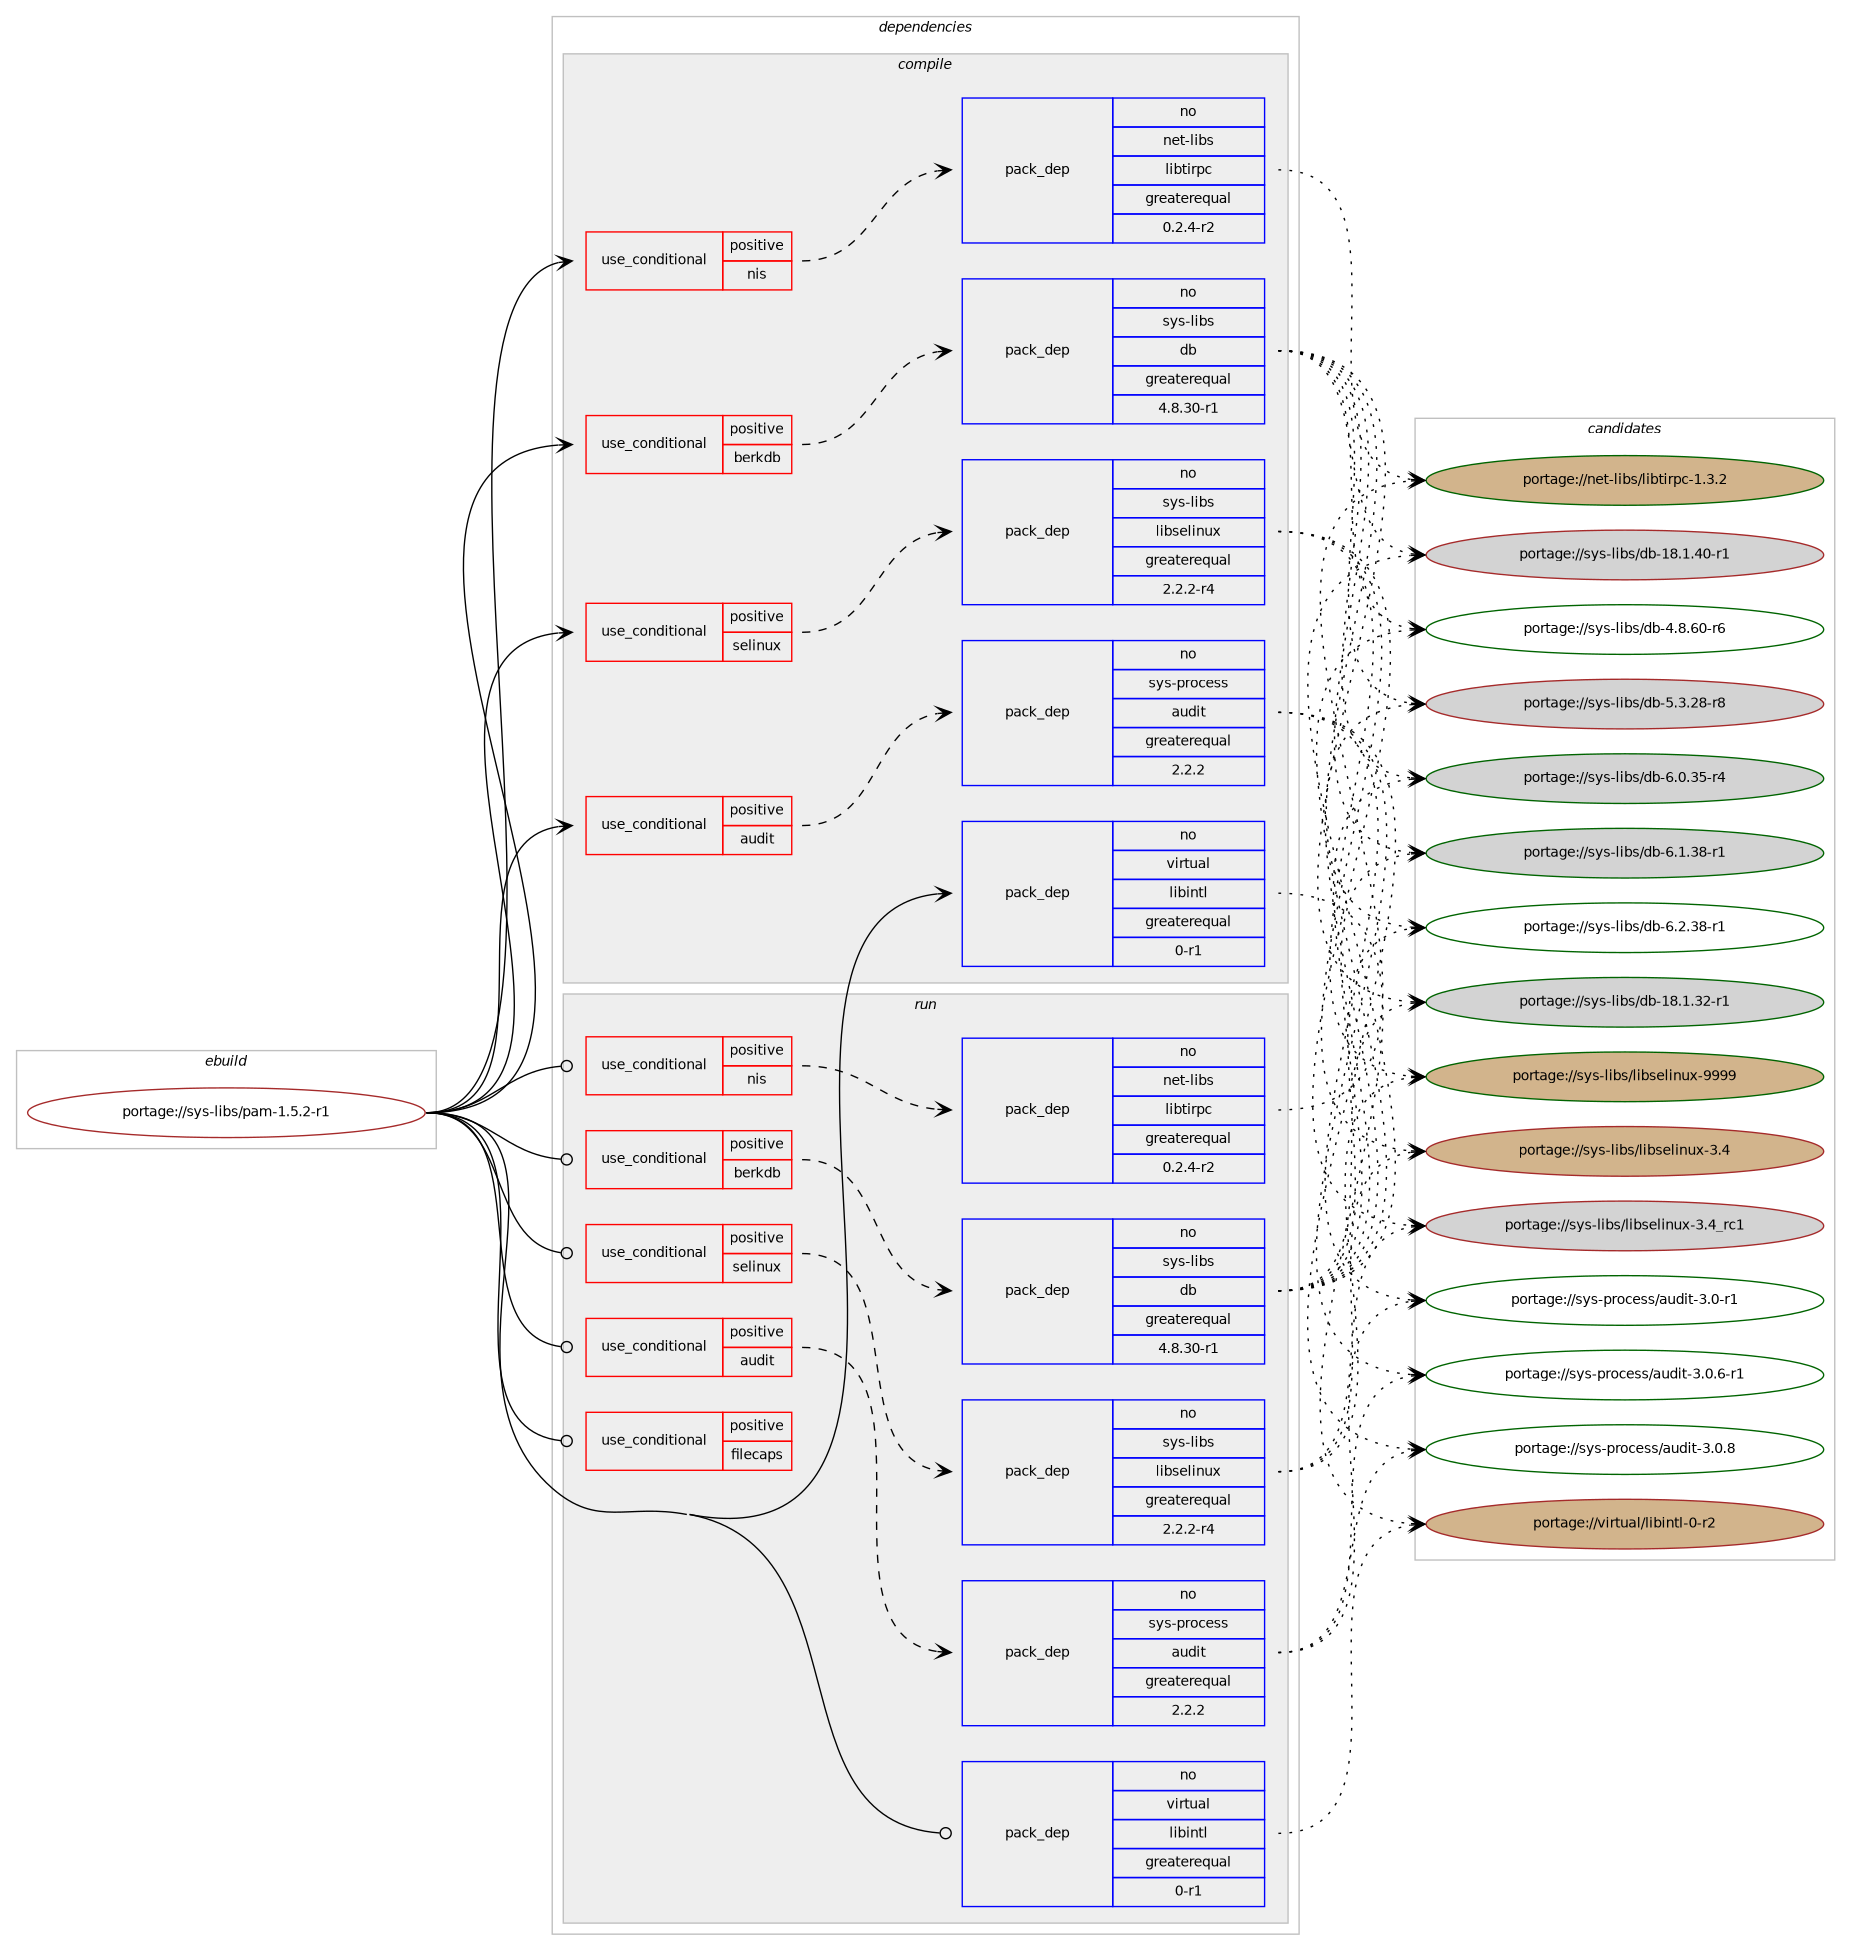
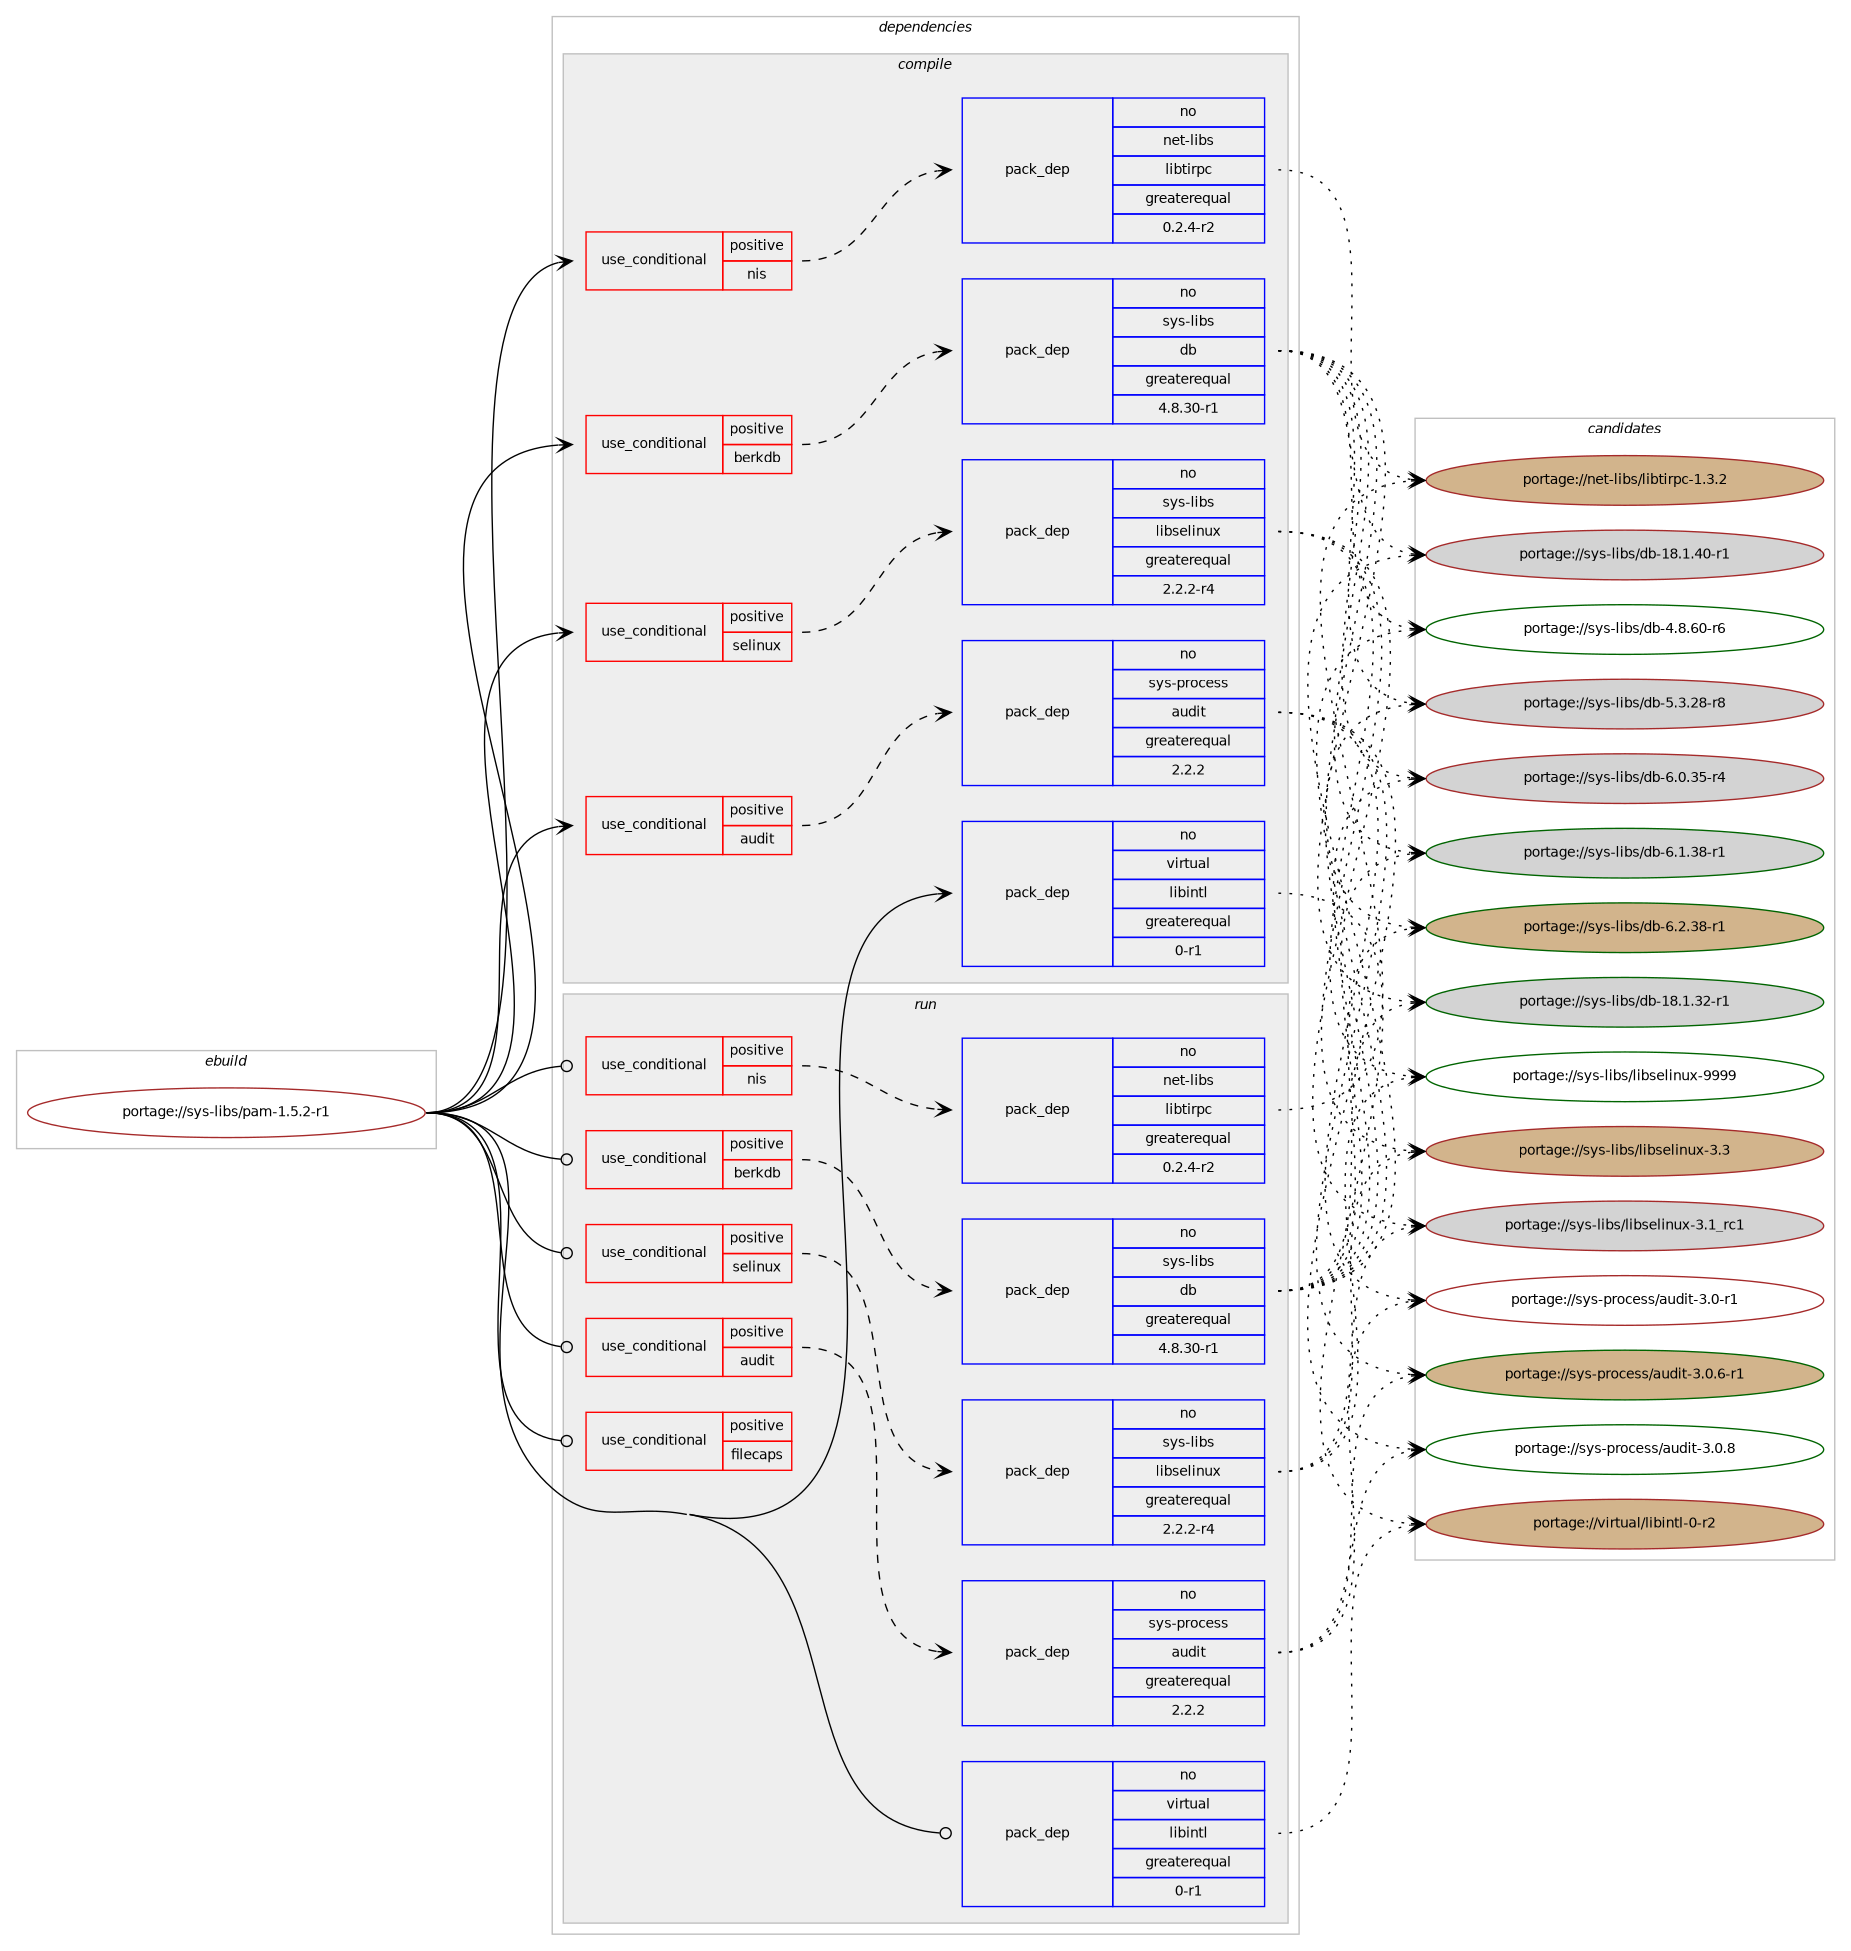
(1625, 480) -> (1625, 480)
(1625, 779) -> (1625, 779)
(1625, 928) -> (1625, 928)
(1625, 1077) -> (1625, 1077)
(1625, 1151) -> (1625, 1151)
(1625, 1226) -> (1625, 1226)
(1625, 1300) -> (1625, 1300)
(1625, 1375) -> (1625, 1375)
